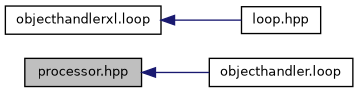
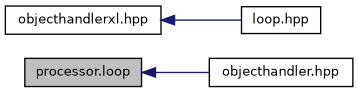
(83, 20) -> (83, 20)
(83, 72) -> (83, 72)
(281, 72) -> (281, 72)
